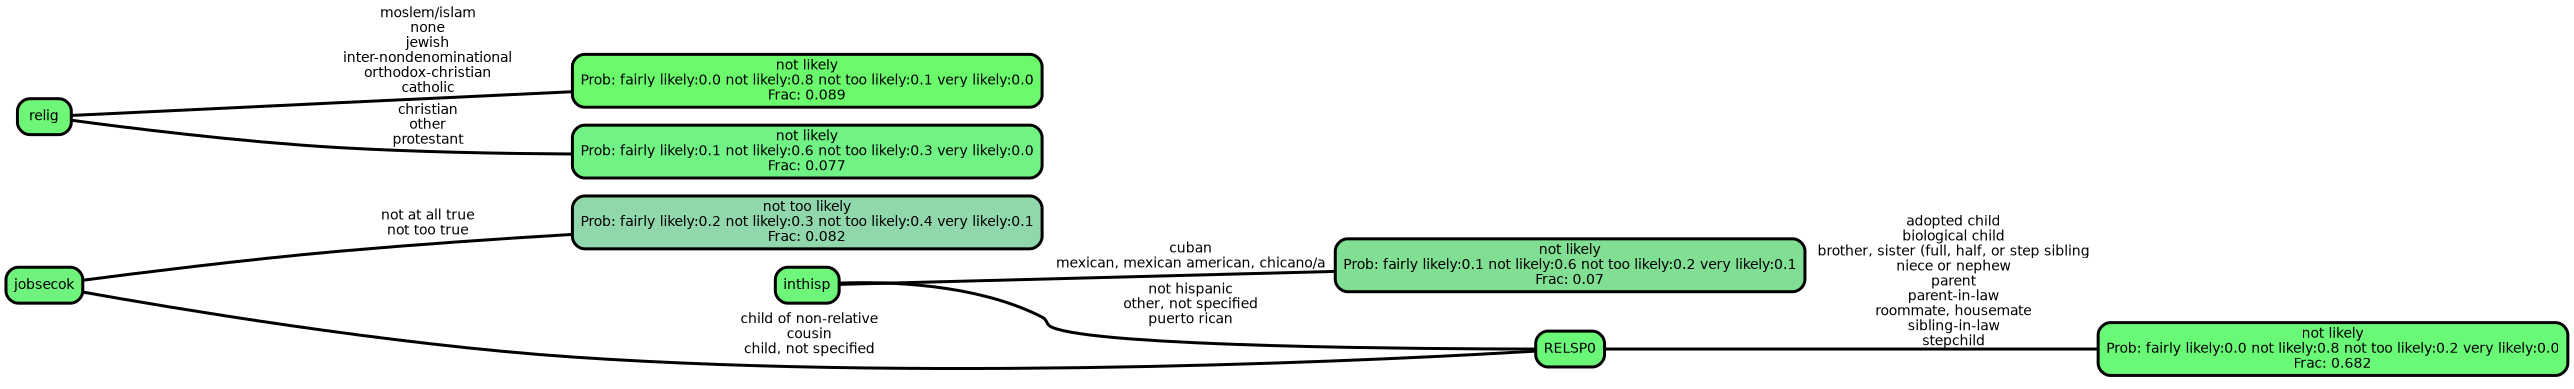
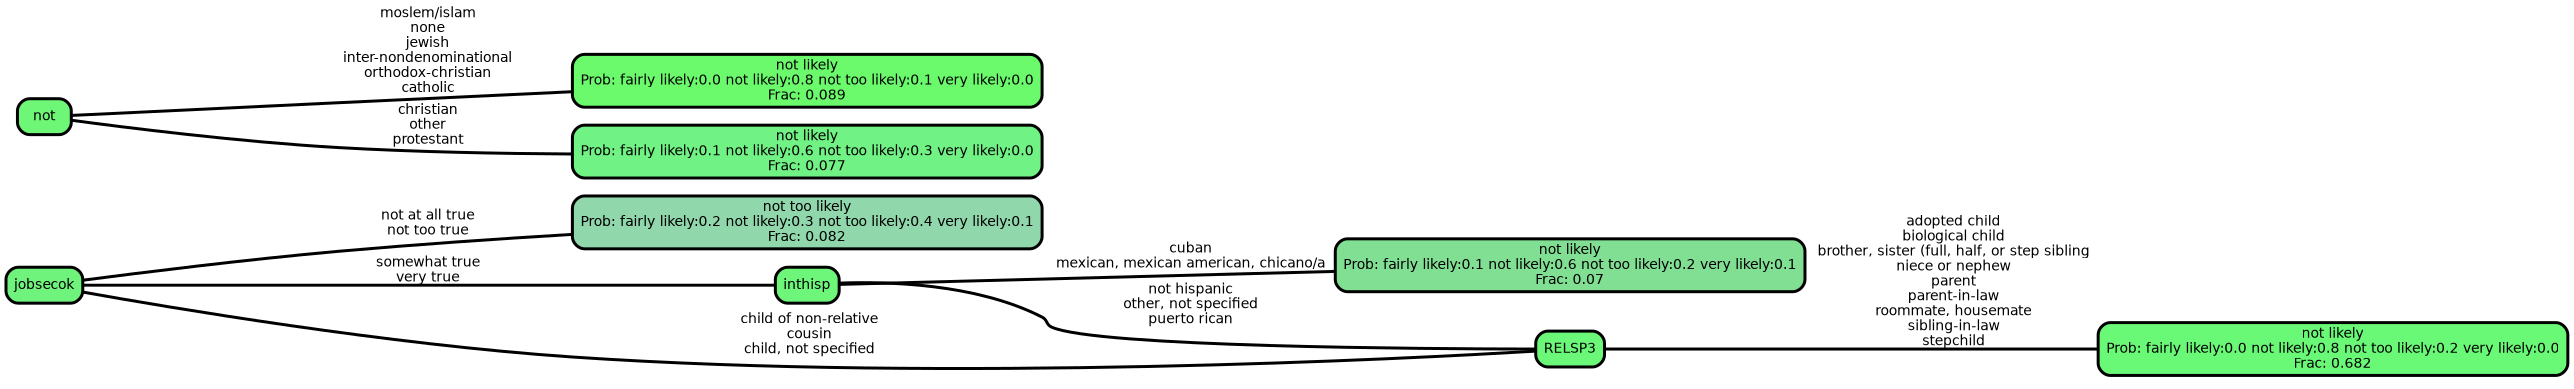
(44, 117) -> (44, 117)
none -> (429, 285)
(1570, 349) -> (1570, 349)
